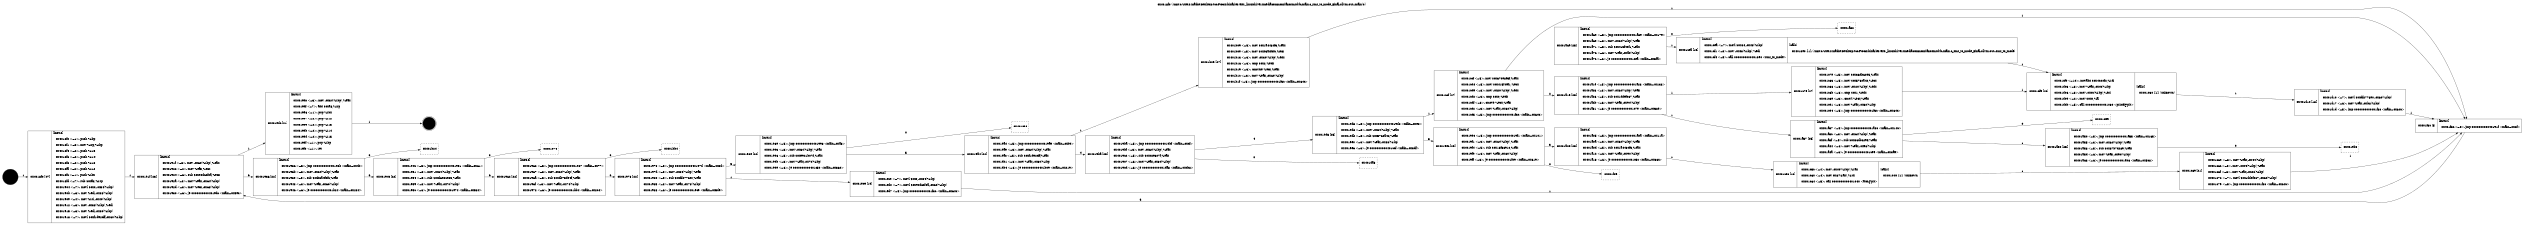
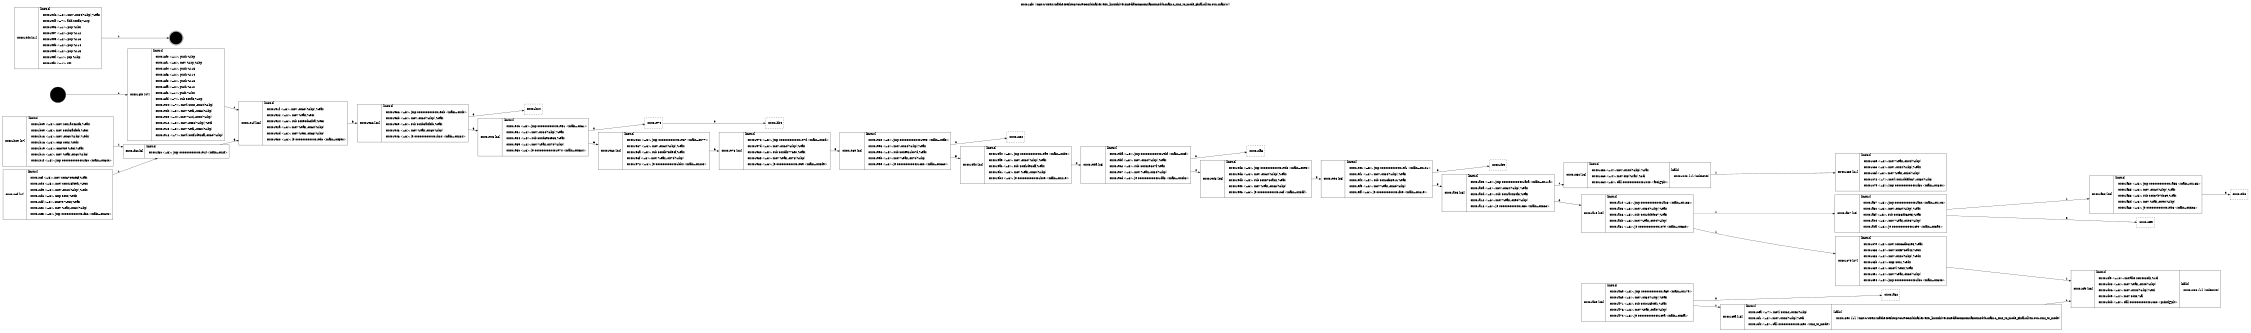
(1548, 95) -> (1567, 203)
(2350, 102) -> none
(1134, 111) -> none
(1428, 115) -> none
(251, 149) -> none
(632, 153) -> (713, 123)
(2376, 164) -> none
(906, 184) -> none
